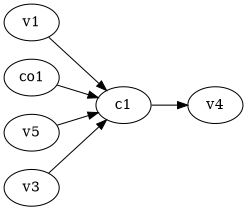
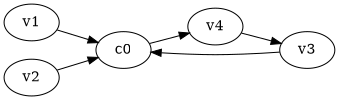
none -> (256, 37)
(32, 78) -> none
(124, 105) -> (124, 50)
(32, 133) -> (32, 78)
